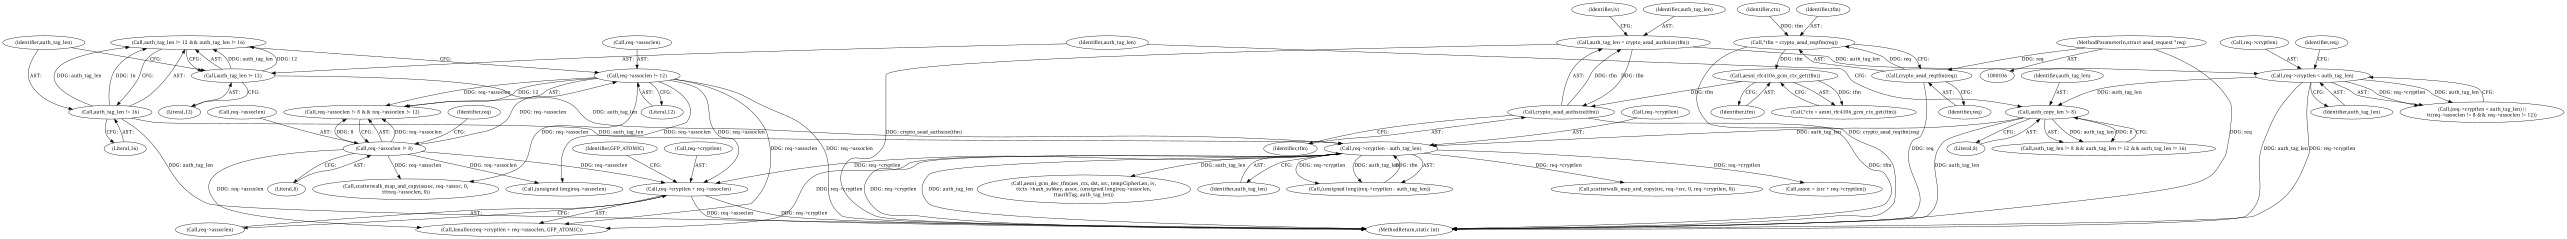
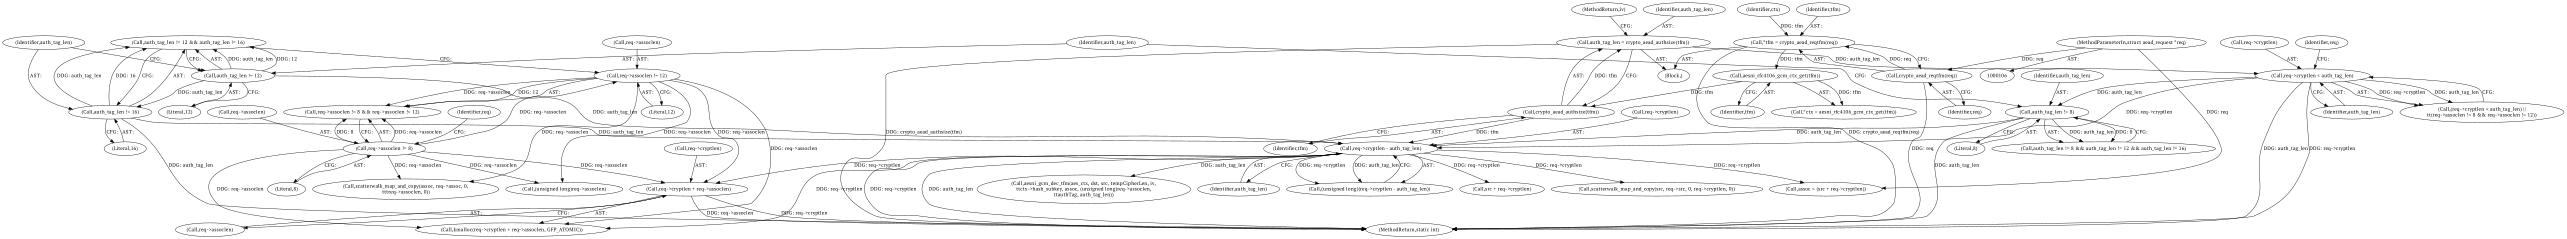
(1604, 10) -> (1604, 10)
(1633, 76) -> (1633, 76)
none -> (1674, 76)
none -> (173, 94)
(1800, 98) -> none
(2047, 112) -> (2047, 112)
none -> (1855, 142)
(615, 149) -> none
(1407, 165) -> (1407, 165)
none -> (1502, 189)
(1846, 212) -> (1473, 130)
(1946, 215) -> (2123, 177)
(847, 217) -> none
